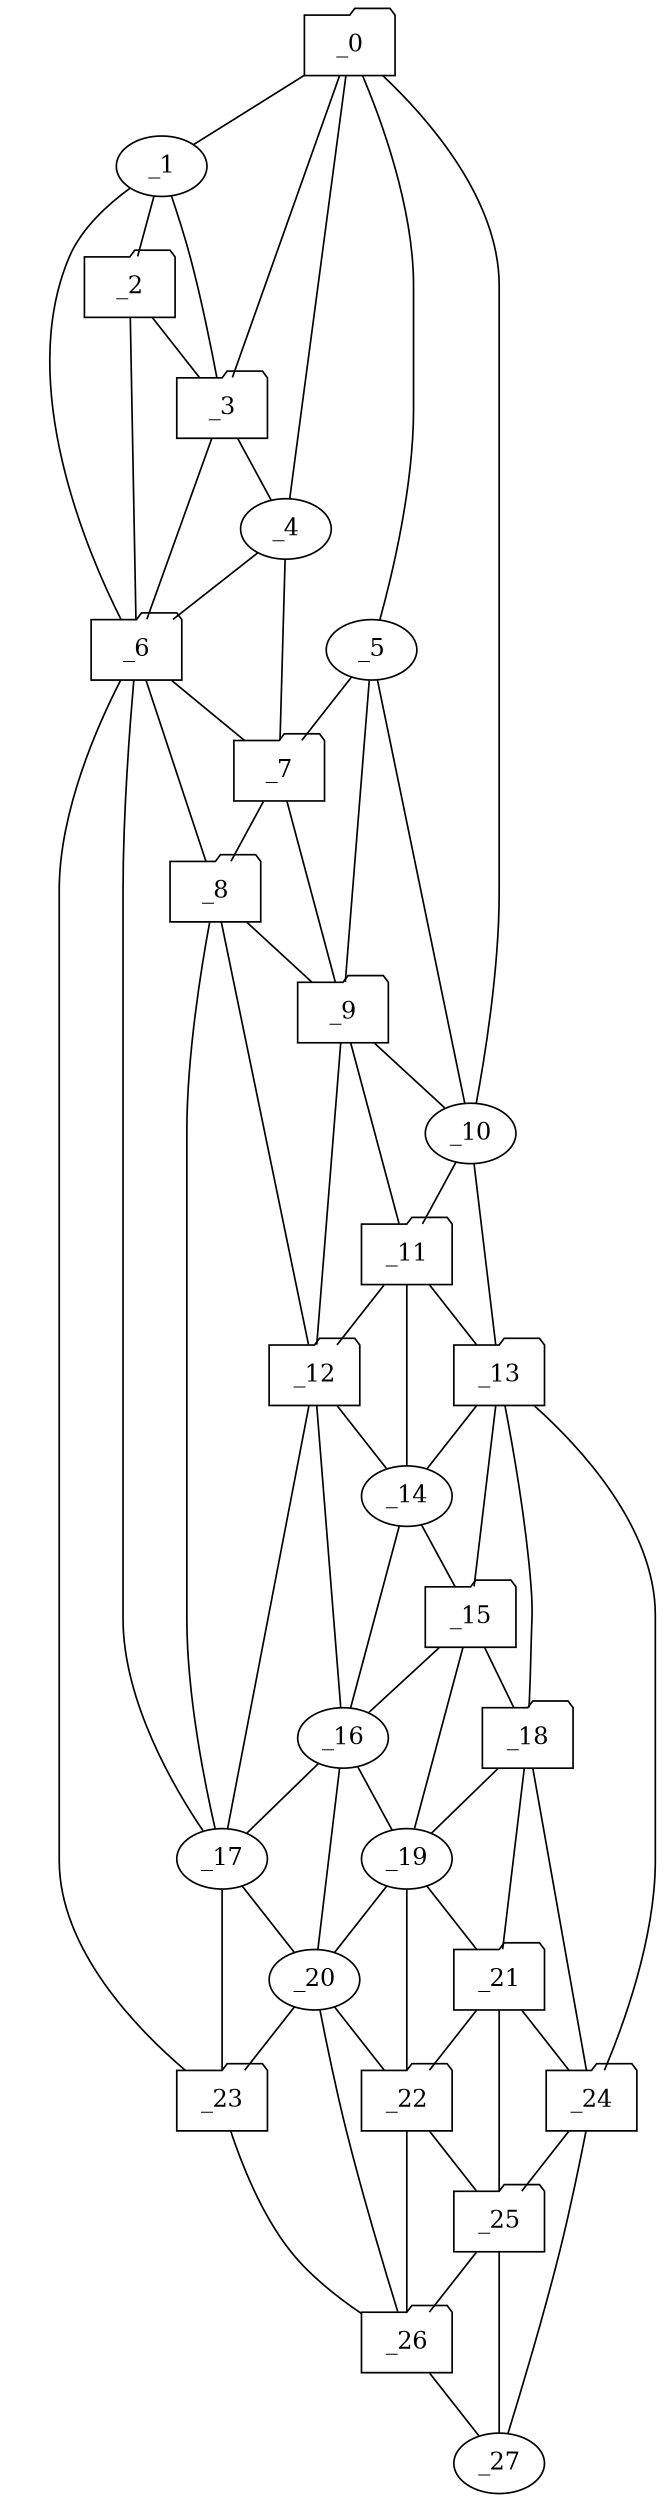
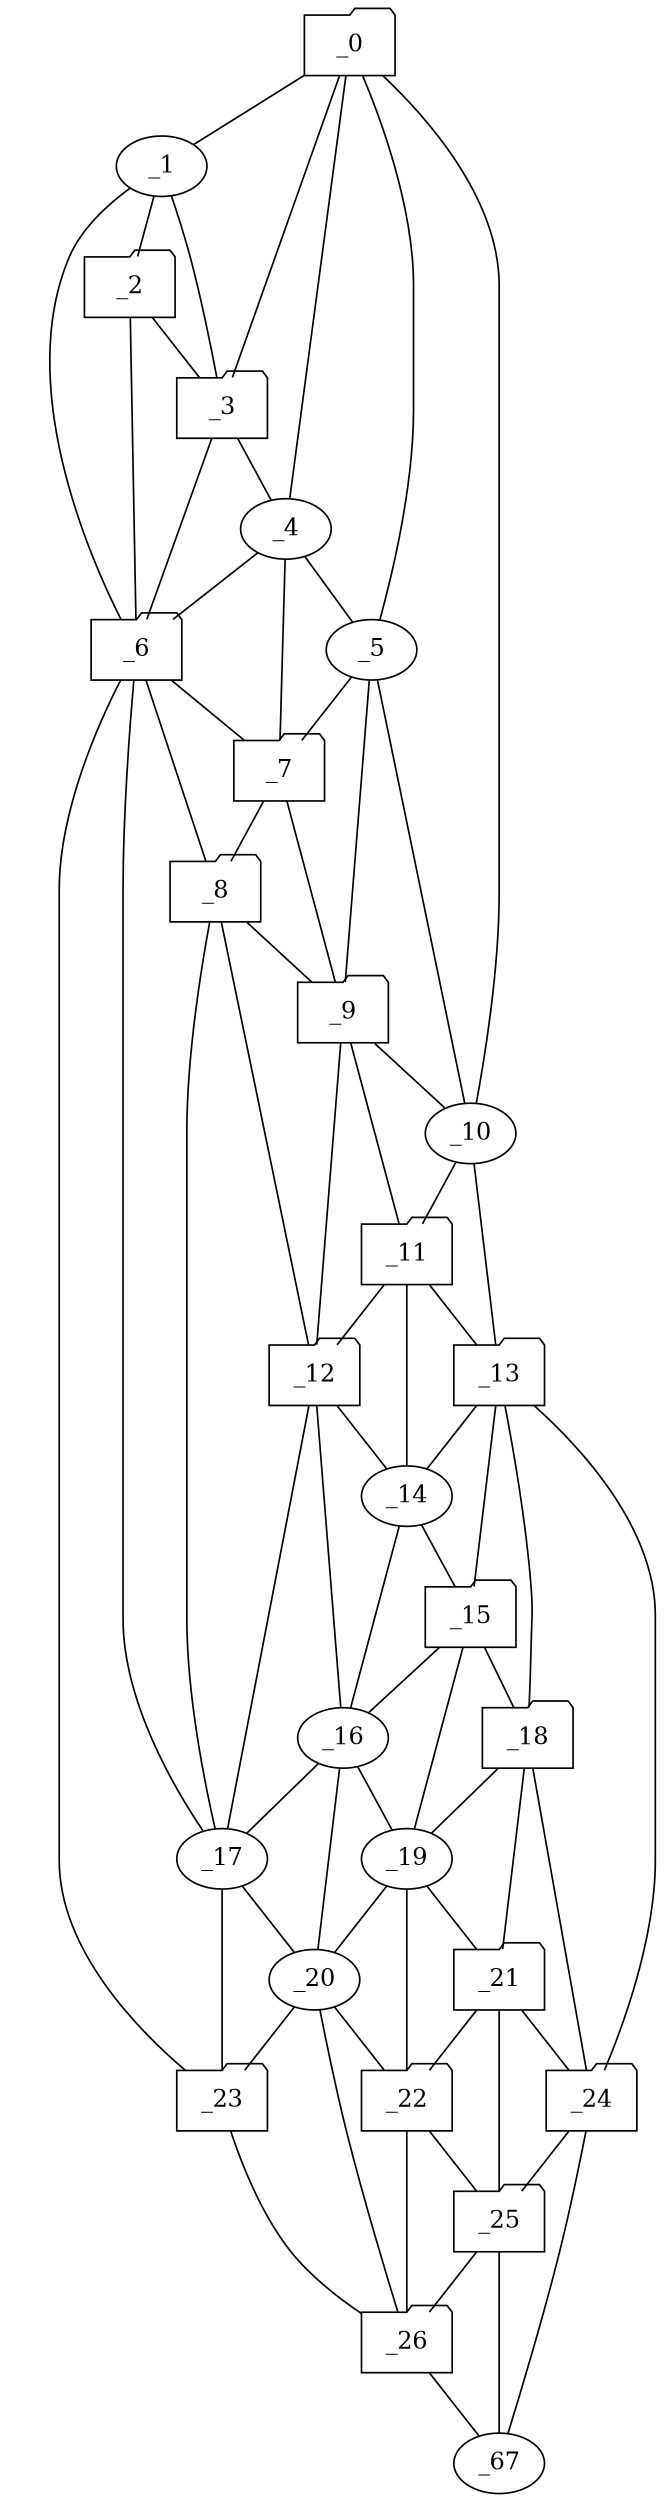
none -> (329, 589)
(499, 2463) -> (499, 2463)
